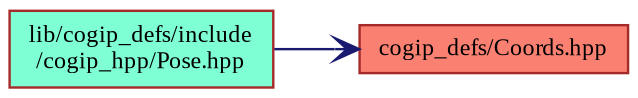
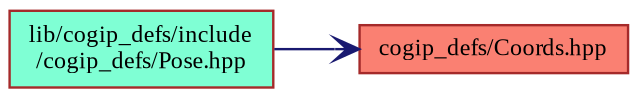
(141, 49) -> (141, 49)
